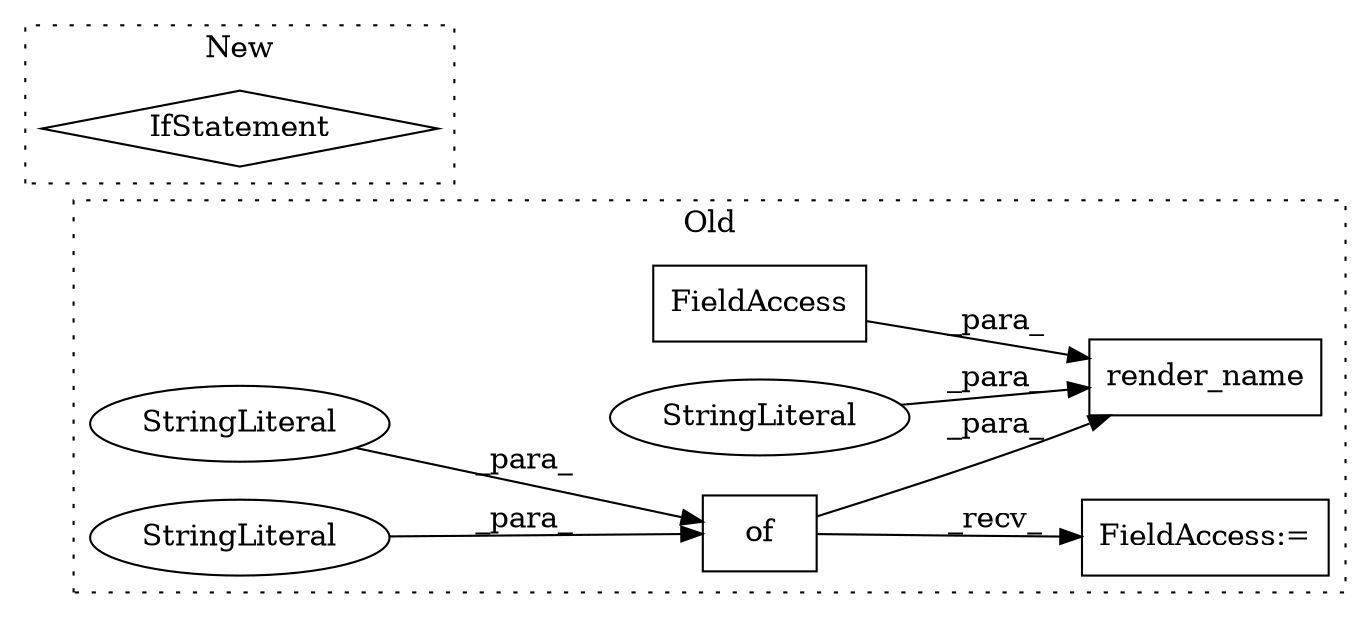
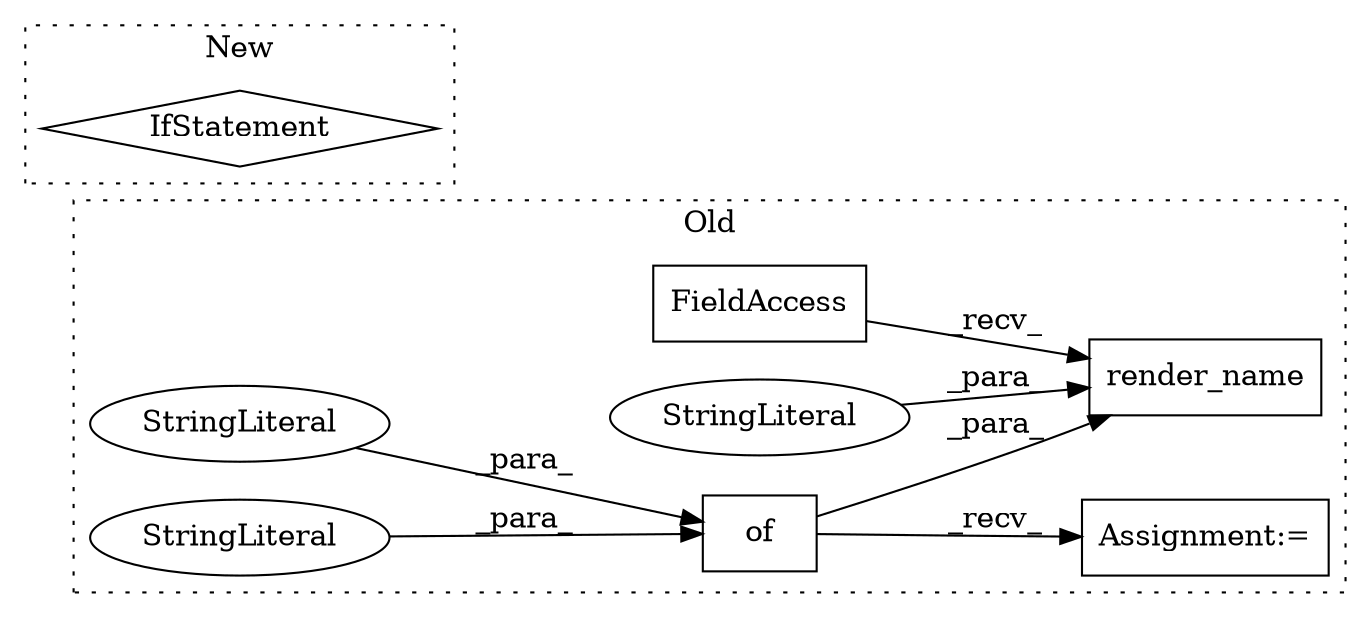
(996, 322) -> (996, 322)
(1205, 538) -> (1205, 538)
